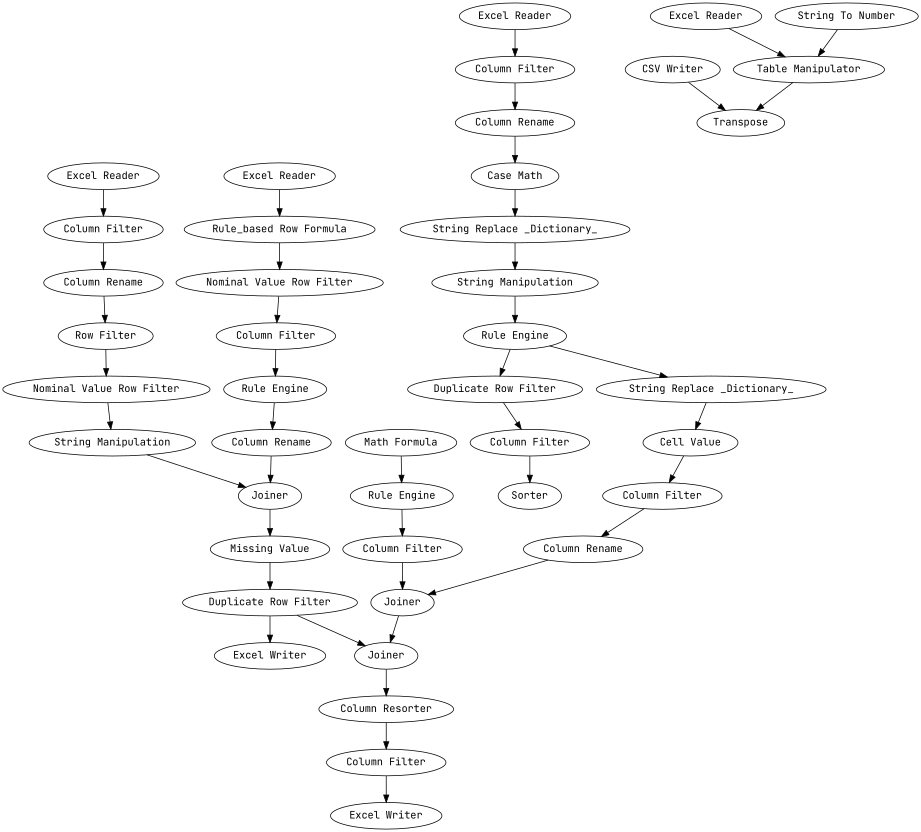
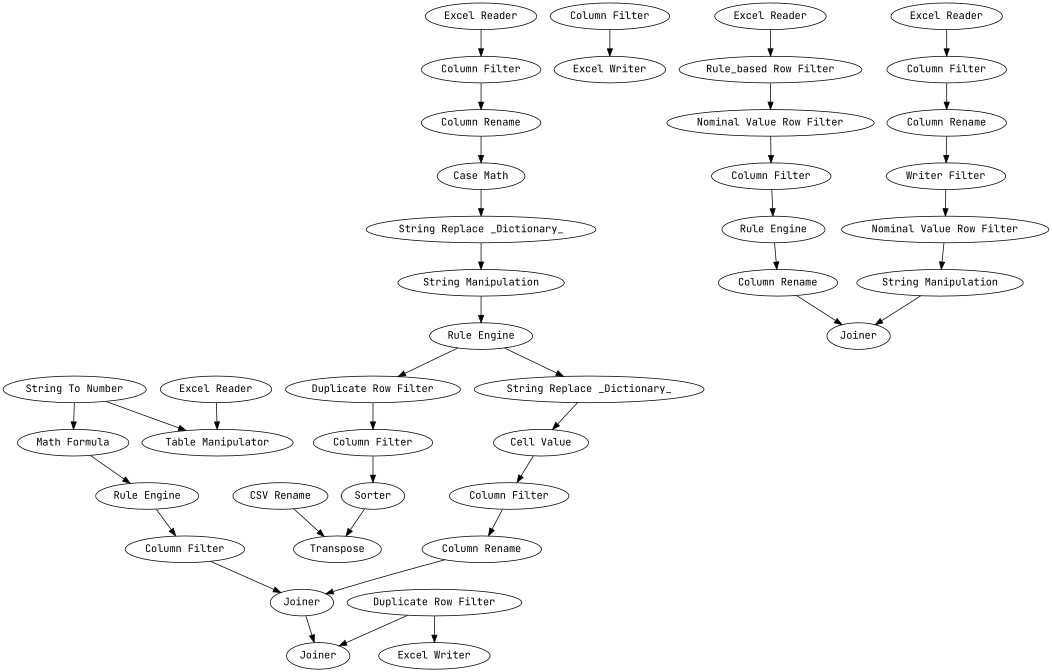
(673, 70) -> (280, 496)
(778, 94) -> (357, 519)
(280, 229) -> (770, 70)
(106, 336) -> (946, 176)
none -> (74, 412)
(270, 549) -> none
(386, 709) -> none
